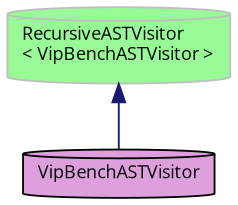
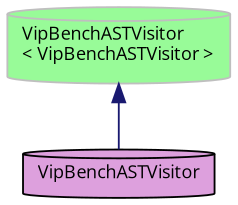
(119, 45) -> (119, 45)
